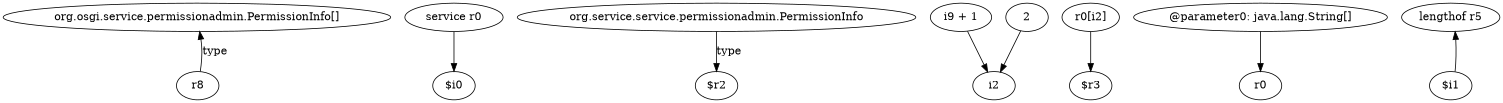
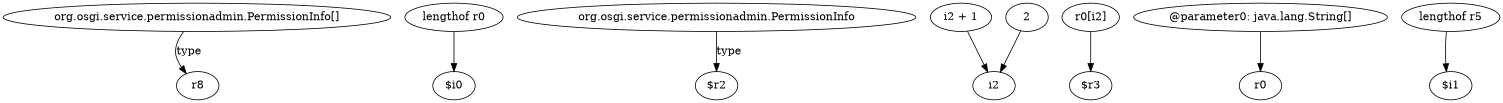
(454, 17) -> (454, 17)
(717, 17) -> (717, 17)
(961, 17) -> (961, 17)
(202, 55) -> (176, 49)
(1456, 56) -> (1446, 48)
